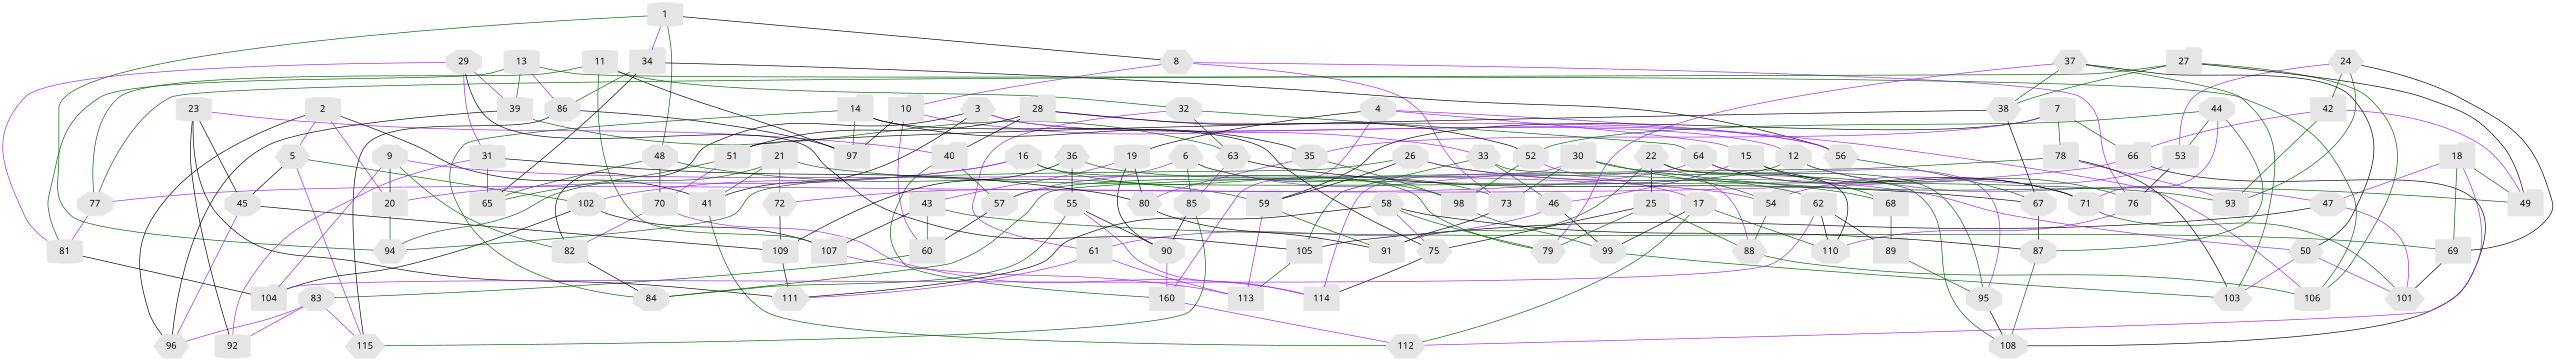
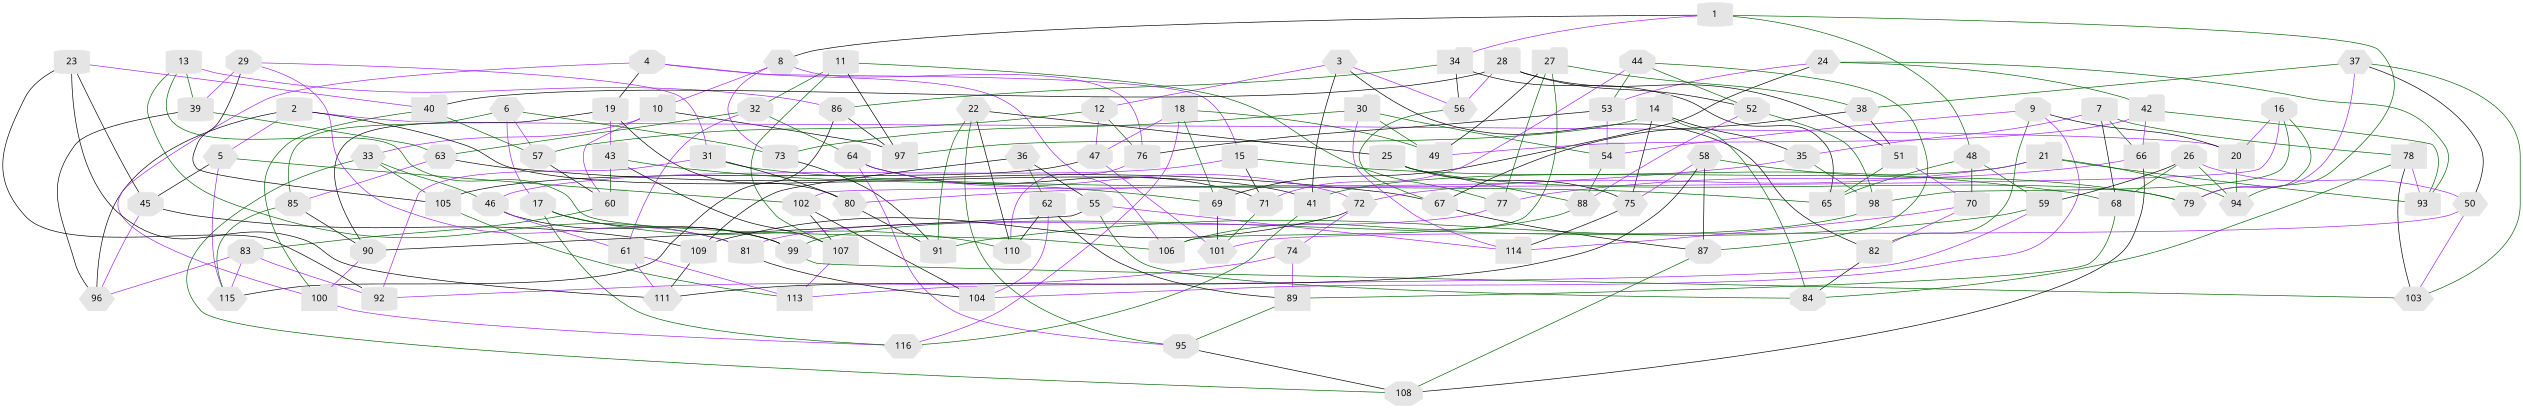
(1847, 129) -> (2108, 157)
none -> (1292, 251)
(1167, 299) -> (319, 299)
(1406, 346) -> (903, 346)
